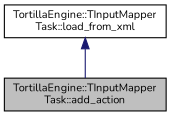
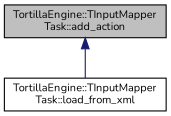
(85, 64) -> (85, 64)
